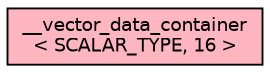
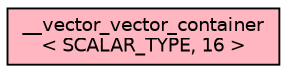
(135, 37) -> (143, 37)
